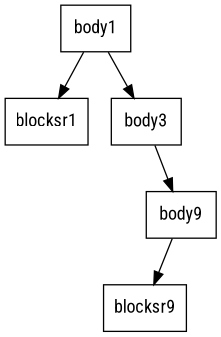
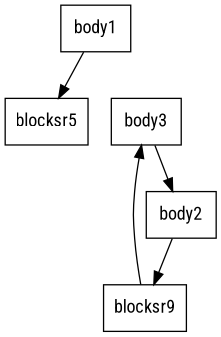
(118, 69) -> (134, 221)
(47, 122) -> (47, 122)
(181, 215) -> (181, 215)
